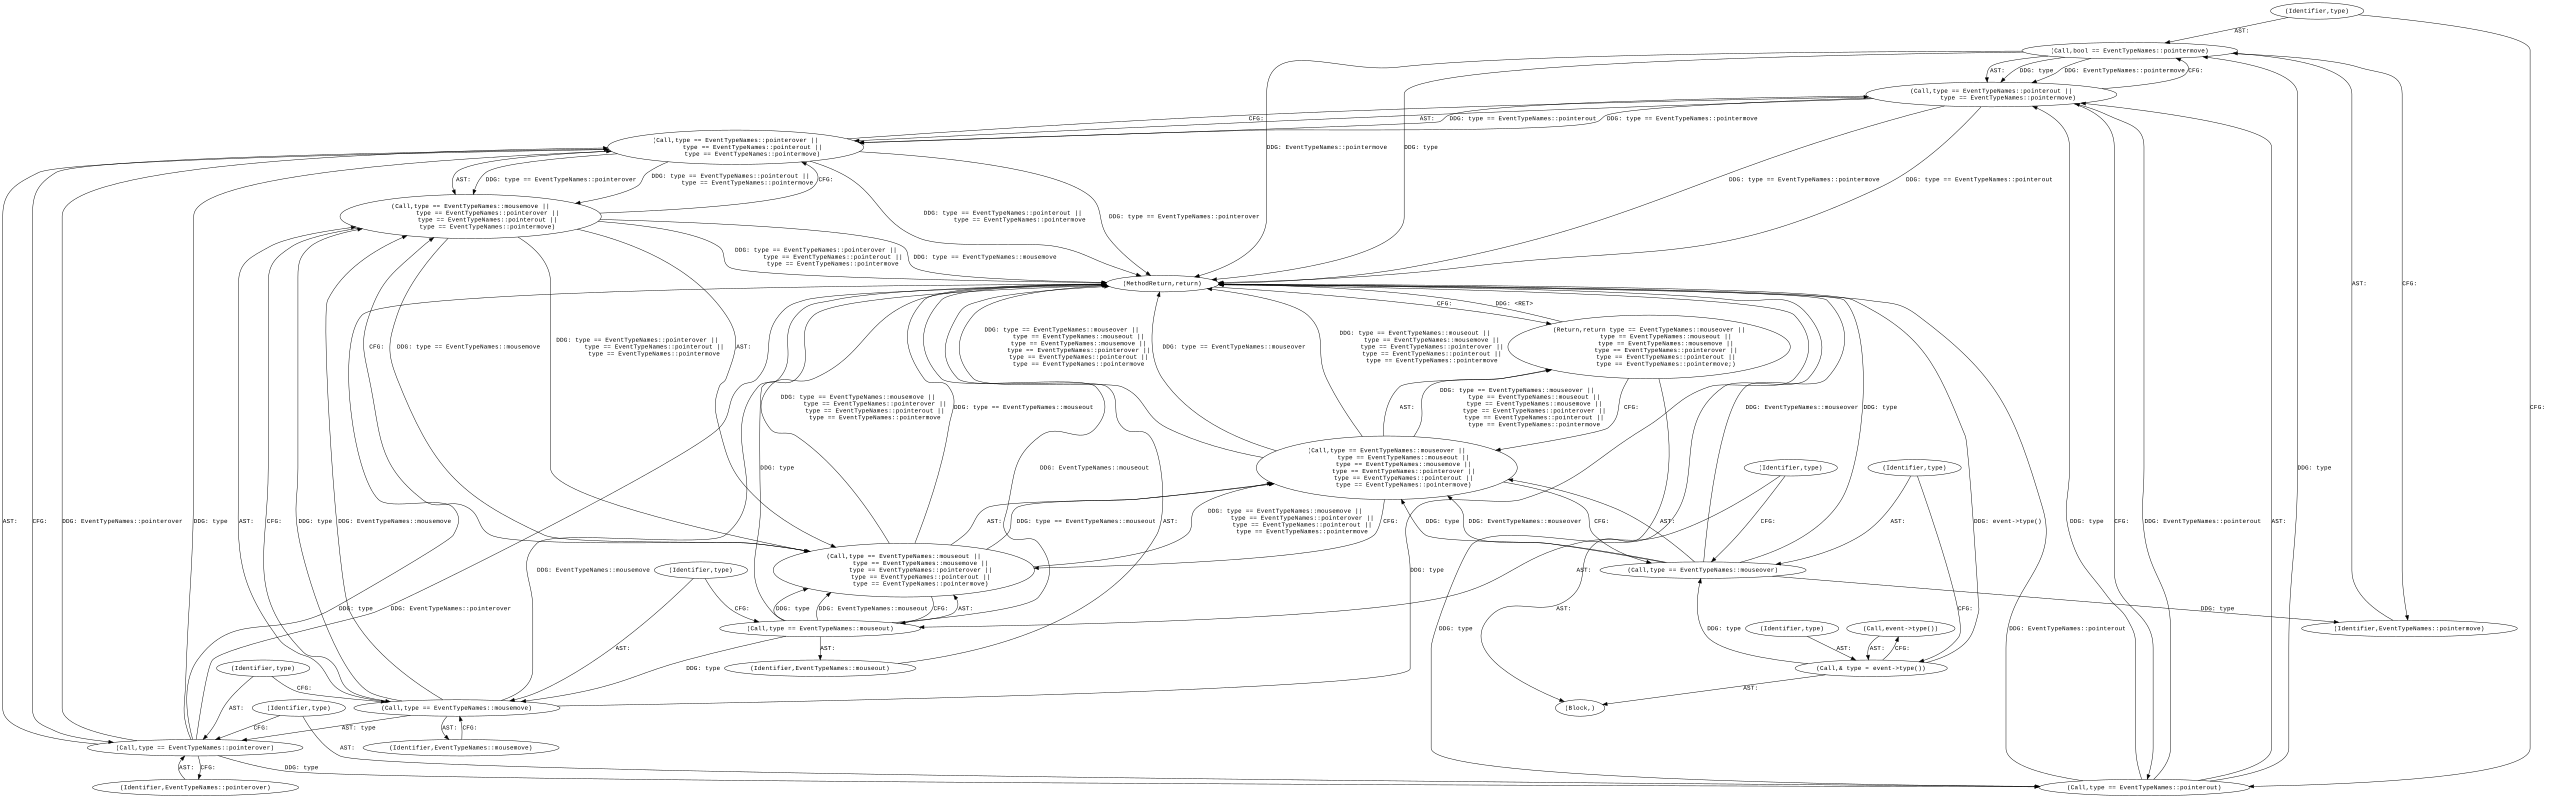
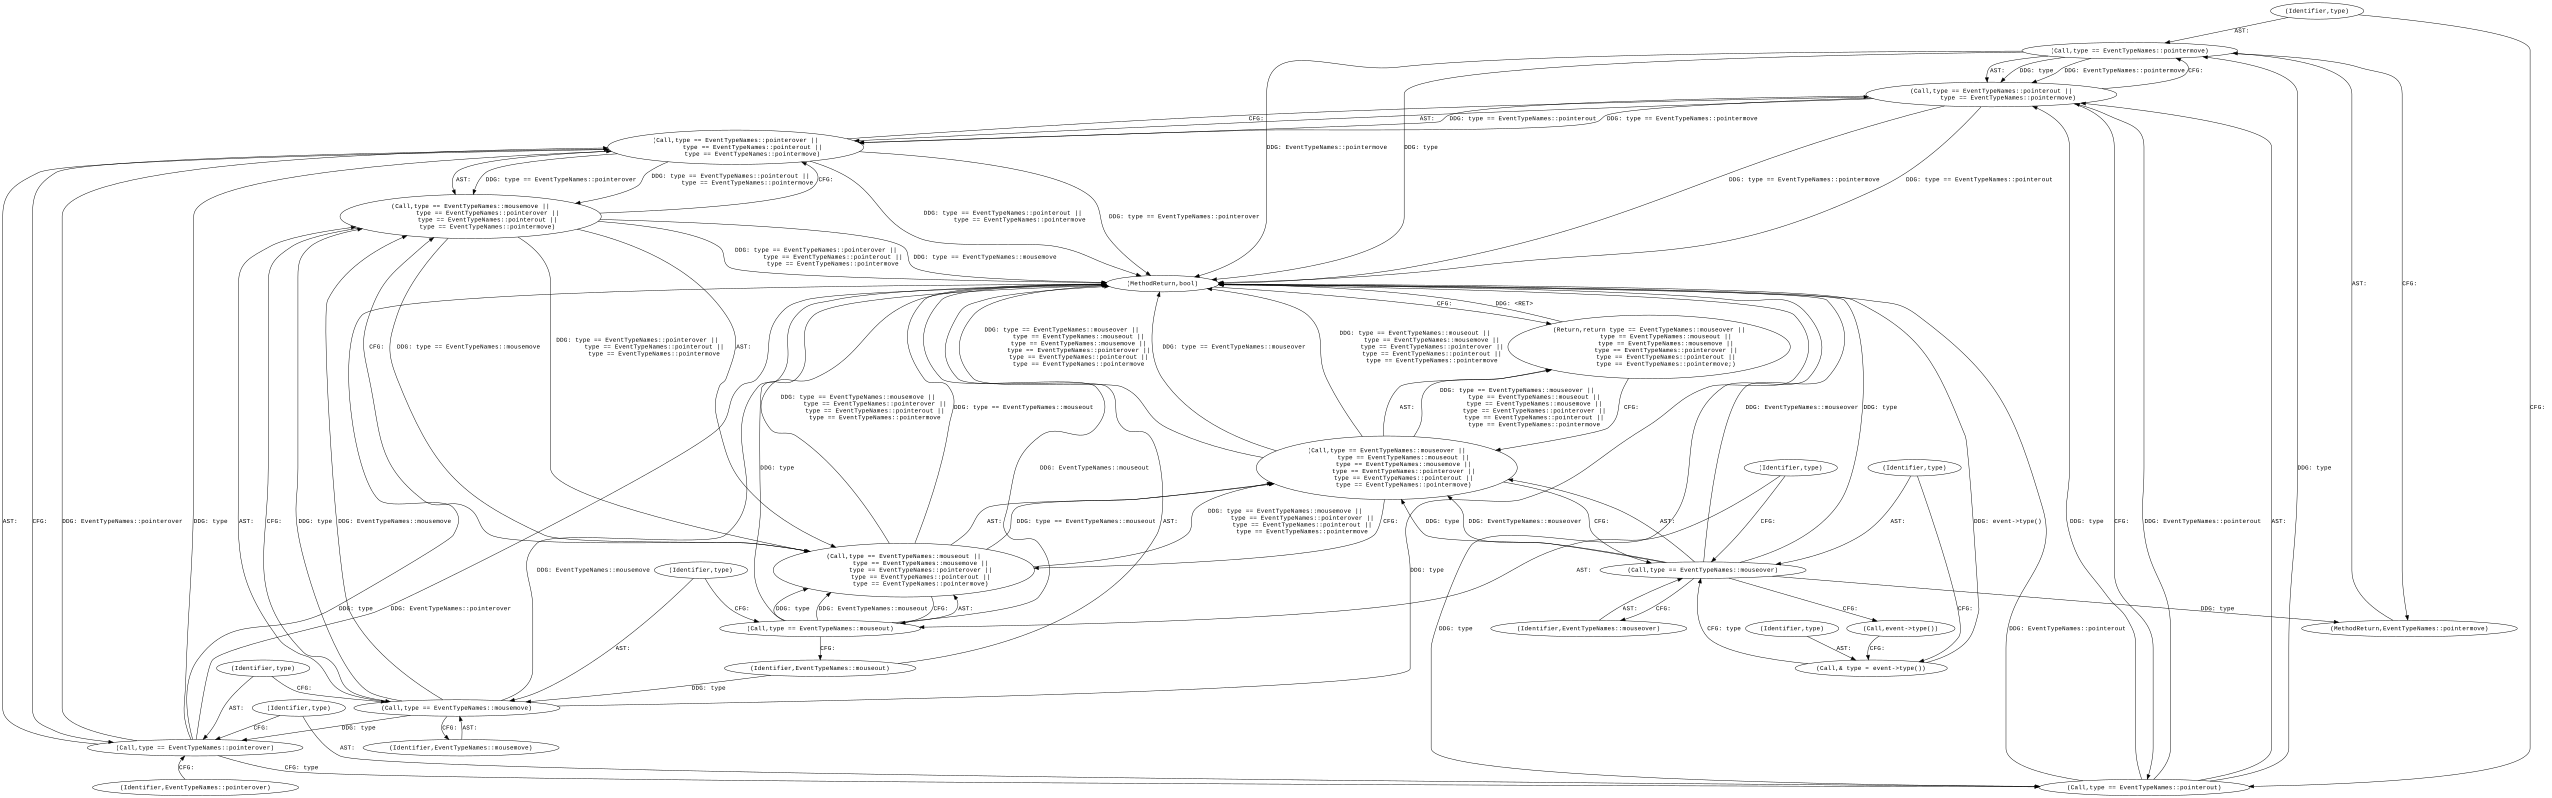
(2130, 51) -> (2130, 51)
(1162, 284) -> (1162, 284)
none -> (1589, 628)
(1724, 628) -> (1724, 628)
(2409, 628) -> (2409, 628)
(830, 648) -> (830, 648)
(1879, 648) -> (1879, 648)
(1891, 652) -> (1801, 599)
(656, 669) -> (651, 690)
(1580, 708) -> none
(359, 728) -> (359, 728)
(452, 728) -> (452, 728)
(472, 728) -> (472, 728)
(200, 765) -> none
(189, 768) -> (189, 768)
(302, 768) -> (302, 768)
